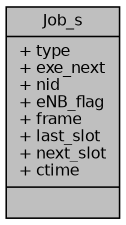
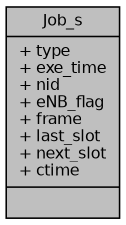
(62, 68) -> (63, 68)
